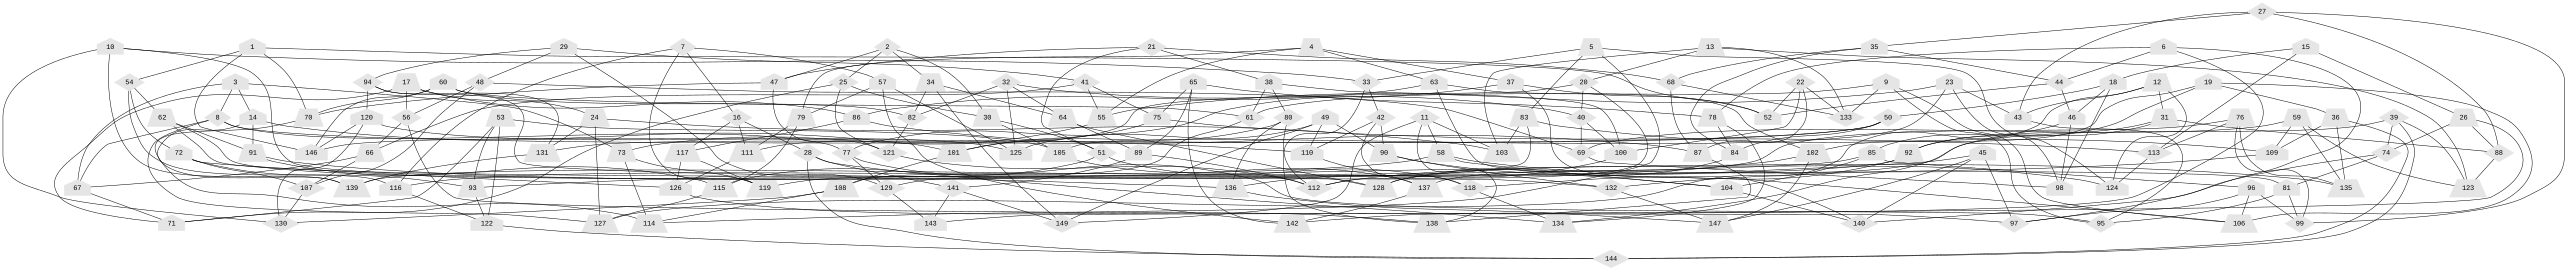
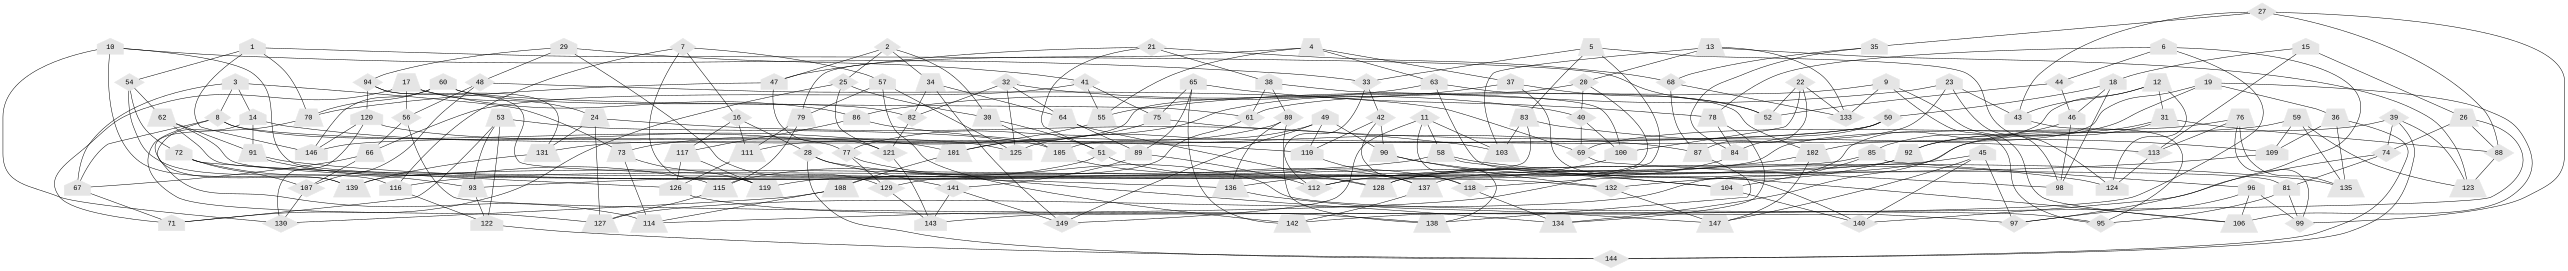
(1968, 65) -> none
(1022, 168) -> (913, 186)
